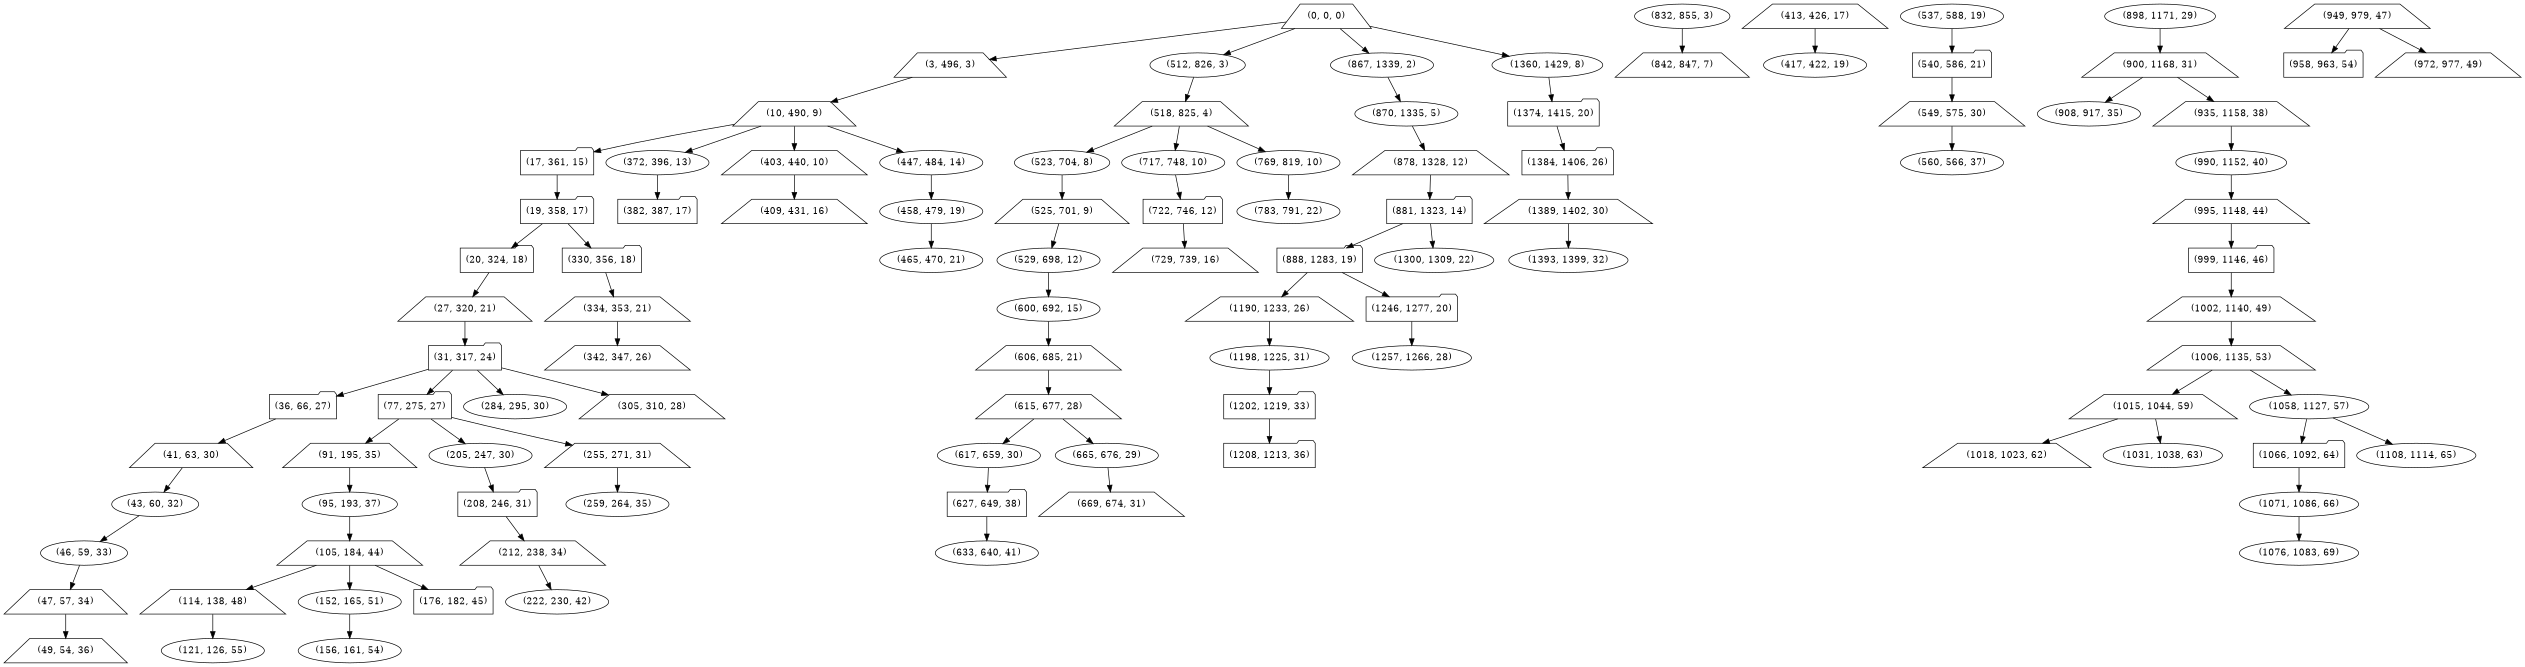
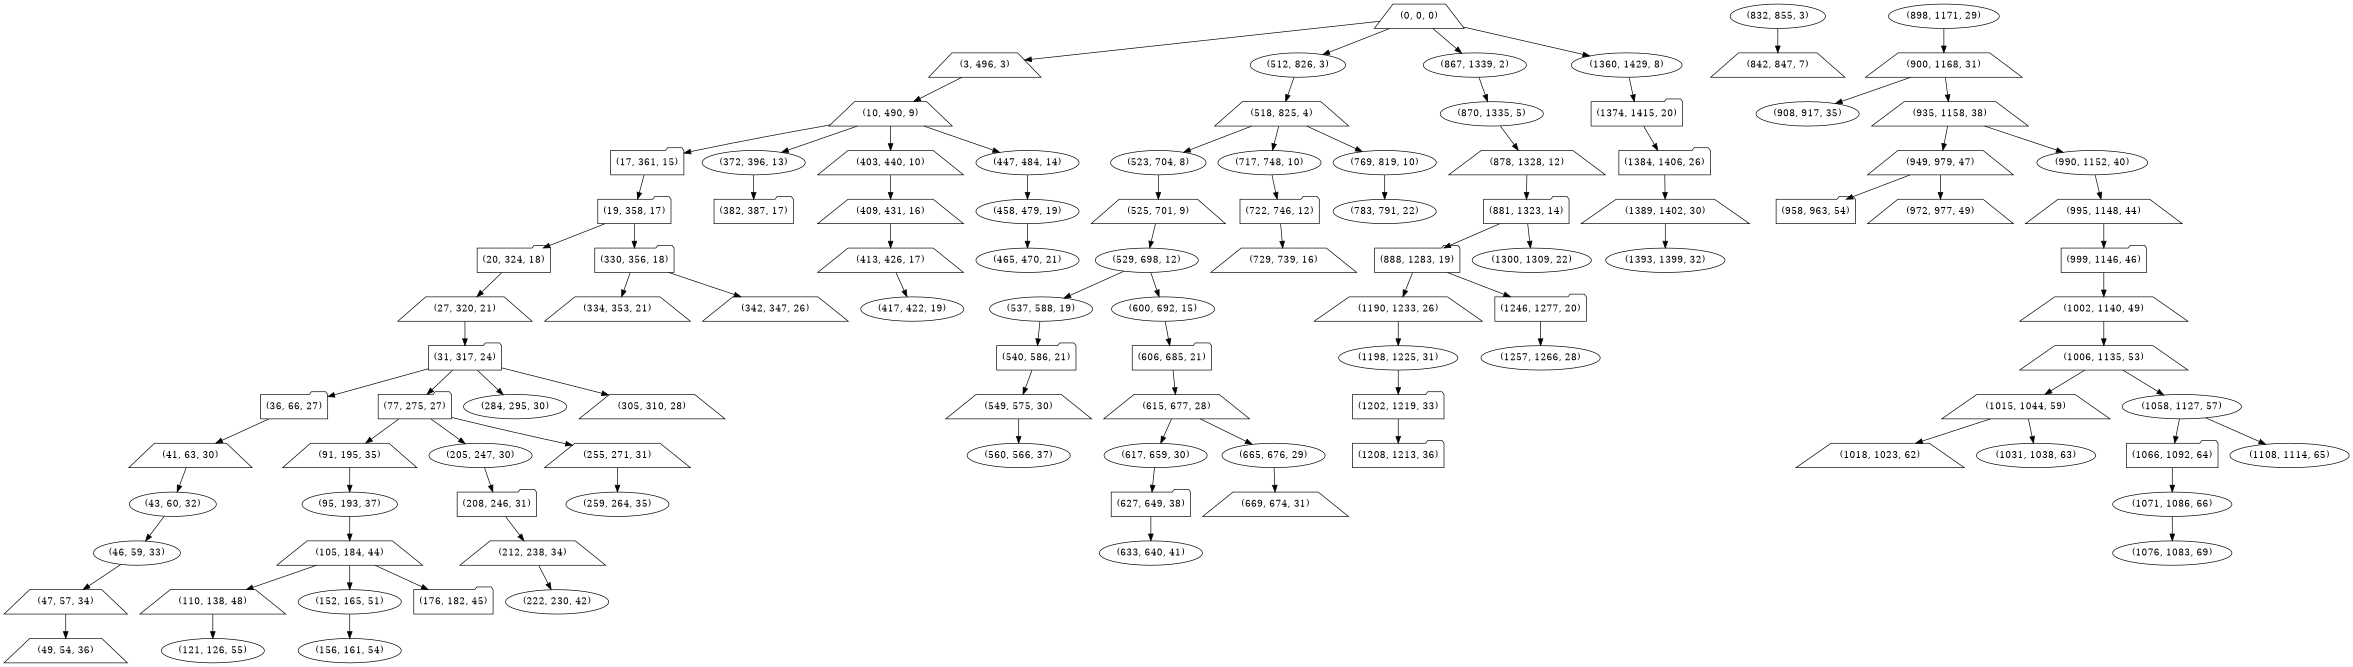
none -> (1946, 135)
none -> (891, 233)
none -> (1097, 283)
(617, 330) -> (702, 284)
(1049, 358) -> (1172, 358)
(213, 602) -> (213, 602)
